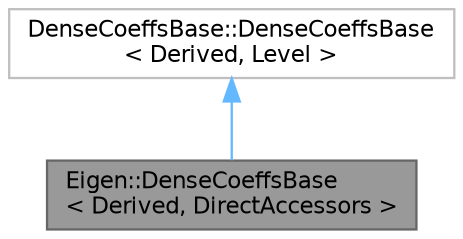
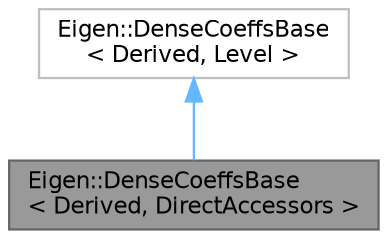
(232, 44) -> (194, 44)
